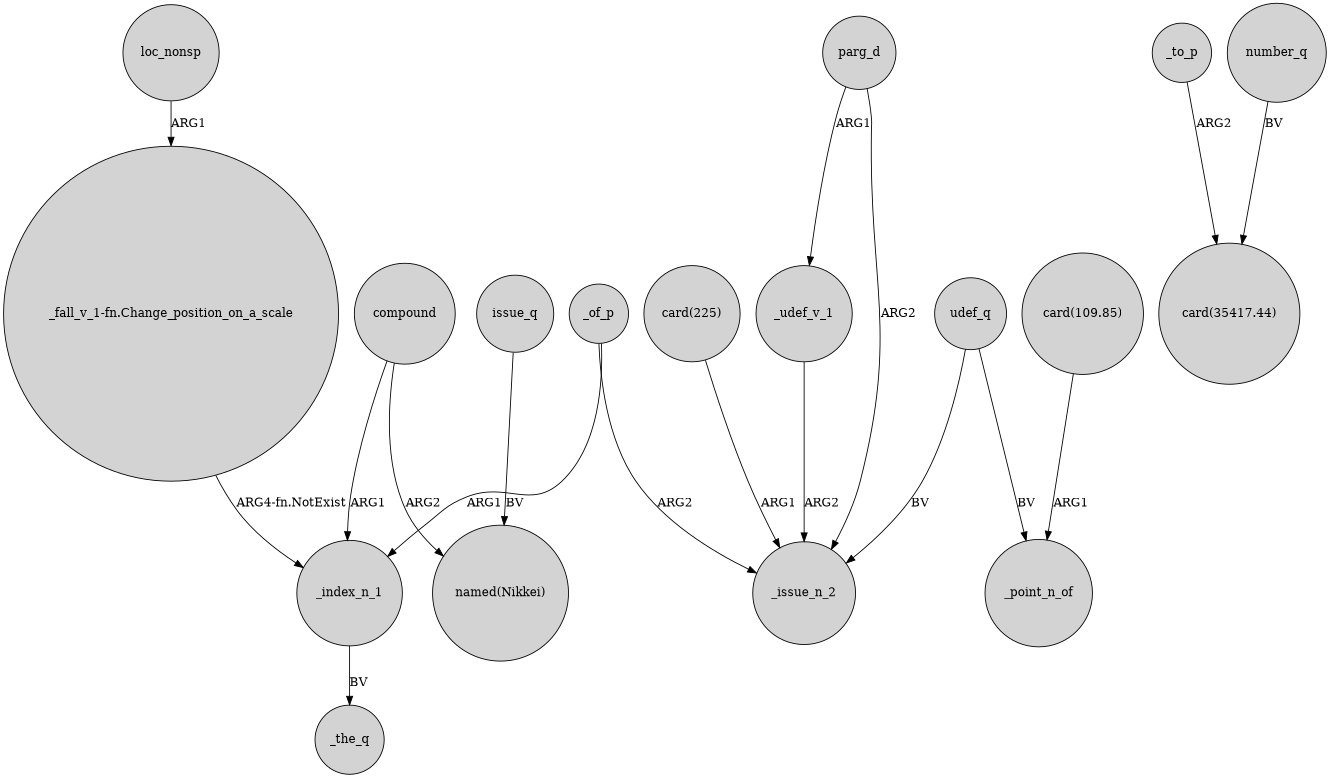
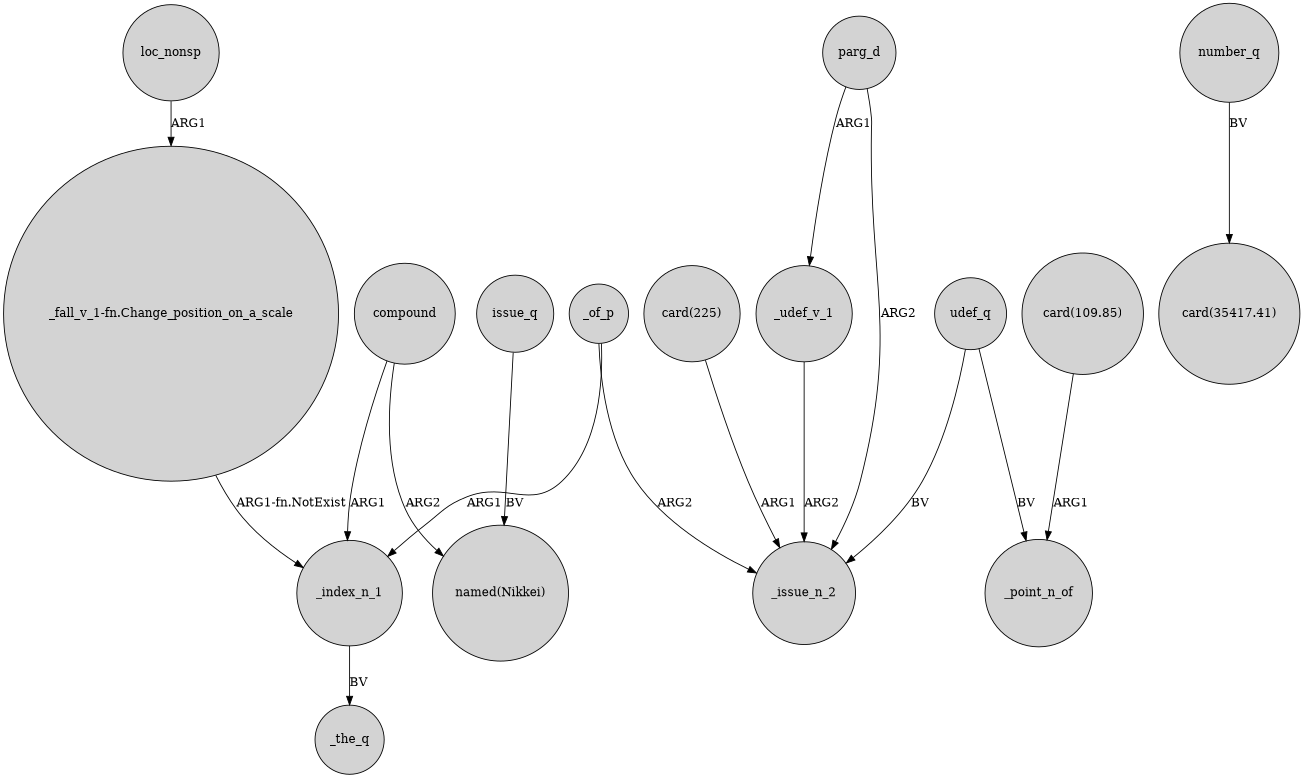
(1182, 53) -> none
(1229, 314) -> (1229, 314)
(291, 503) -> (291, 503)
